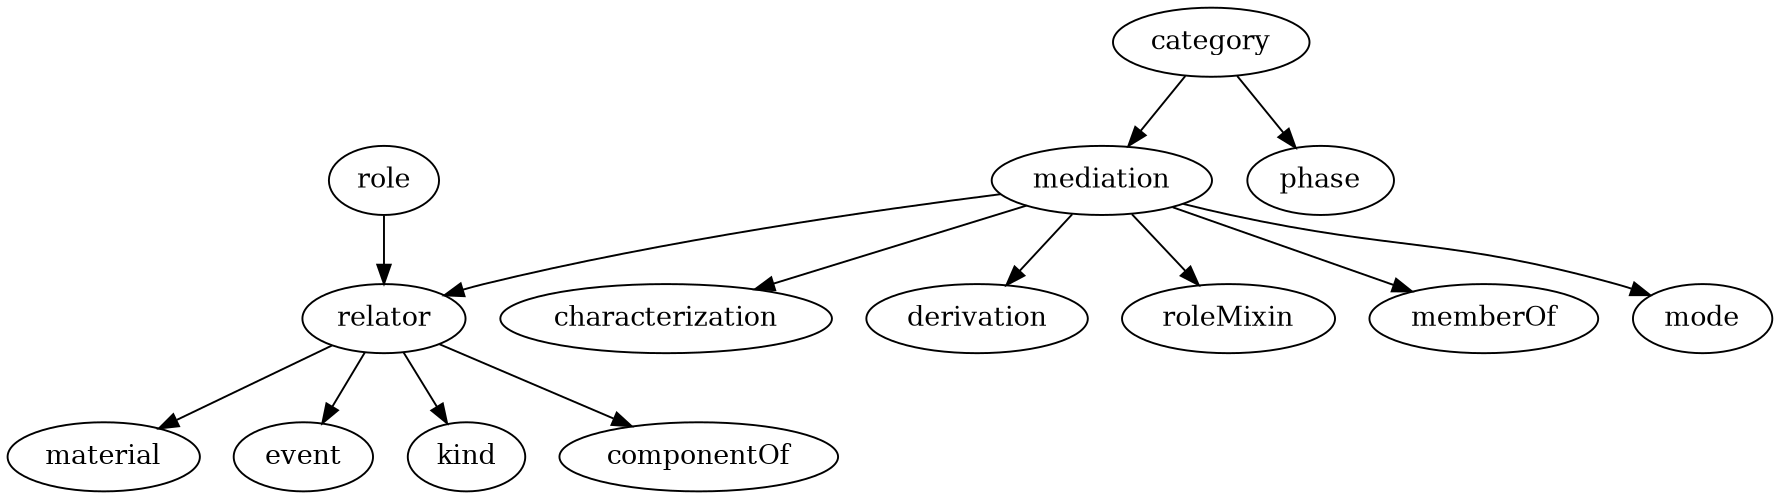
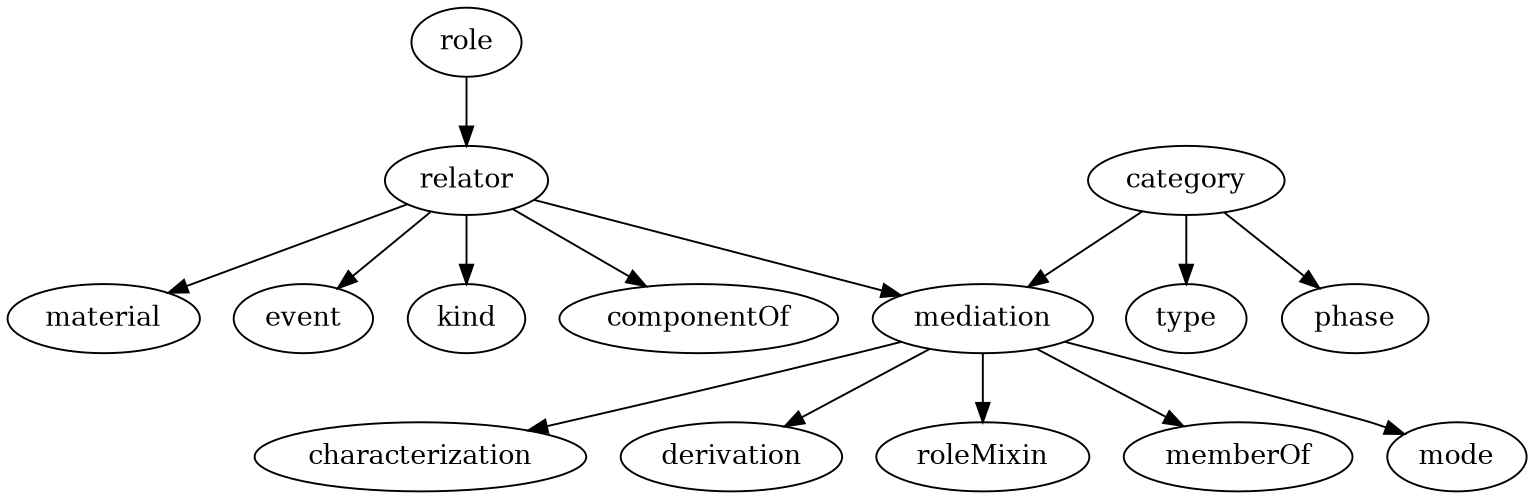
(730, 234) -> (708, 245)
none -> (1186, 319)
